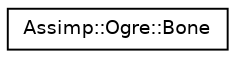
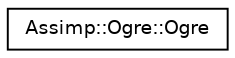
(118, 29) -> (118, 29)
